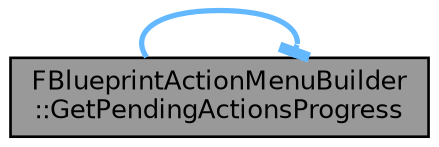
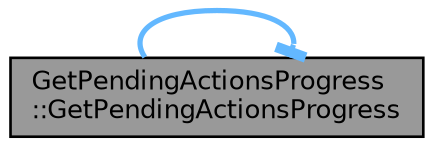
(220, 97) -> (217, 97)
